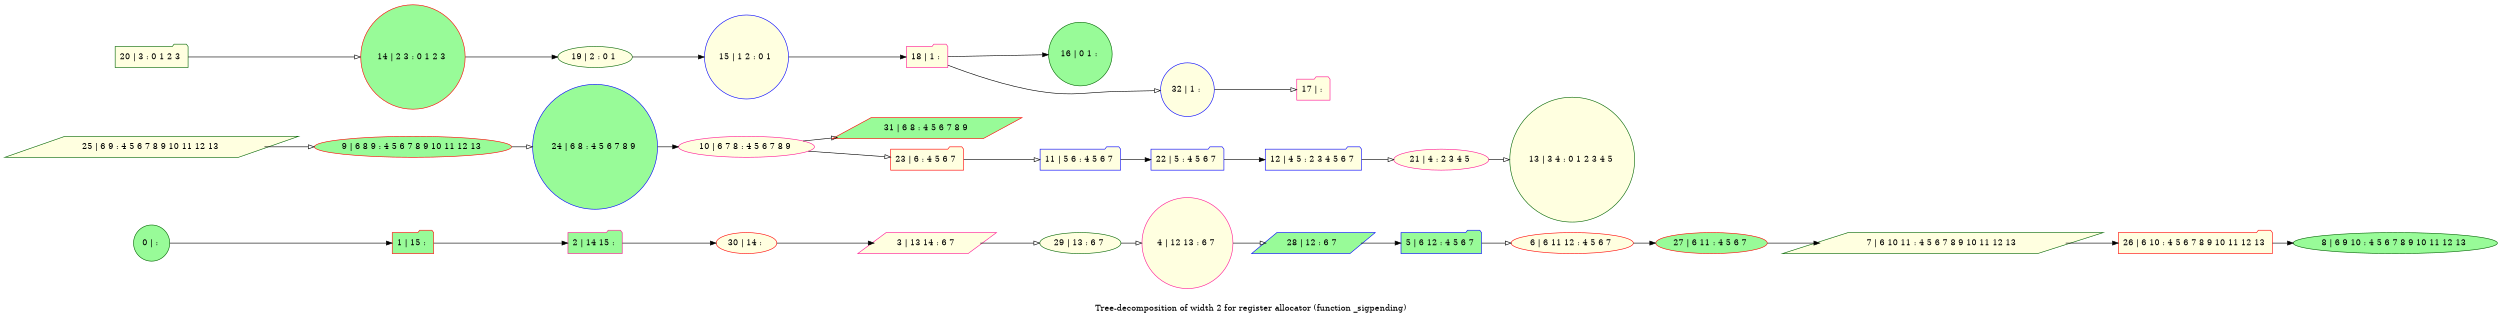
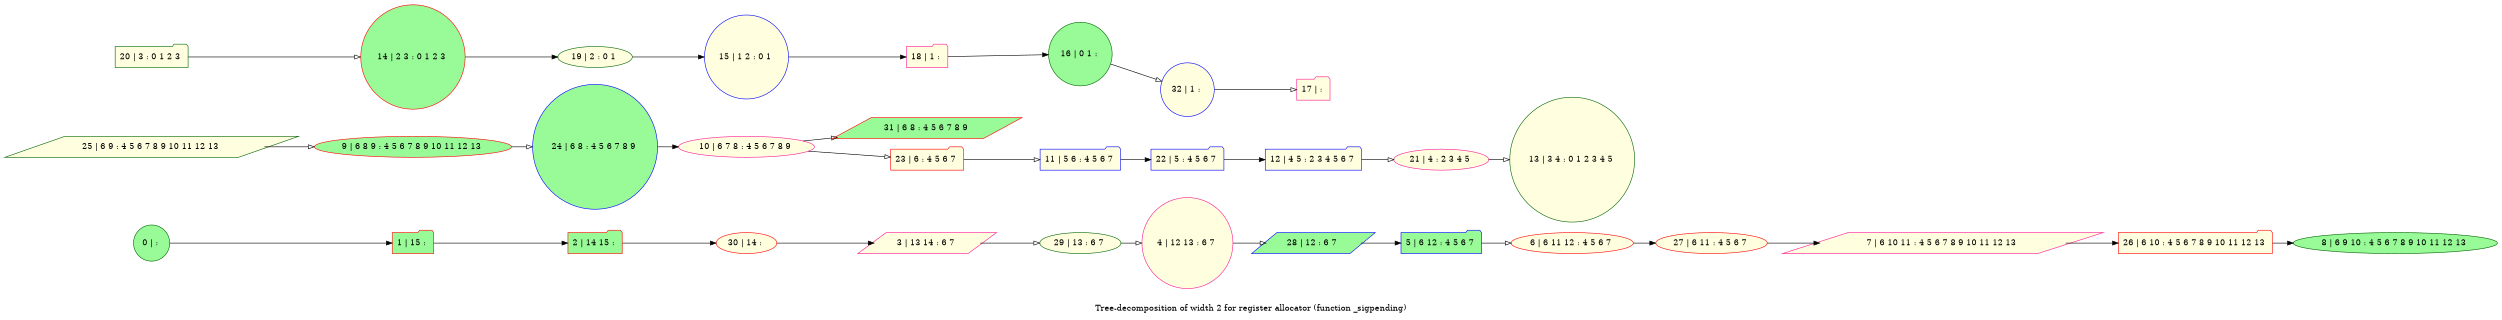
(1049, 93) -> (1133, 72)
(595, 243) -> (595, 243)
(1712, 243) -> (1712, 243)
(1943, 243) -> (1943, 243)
